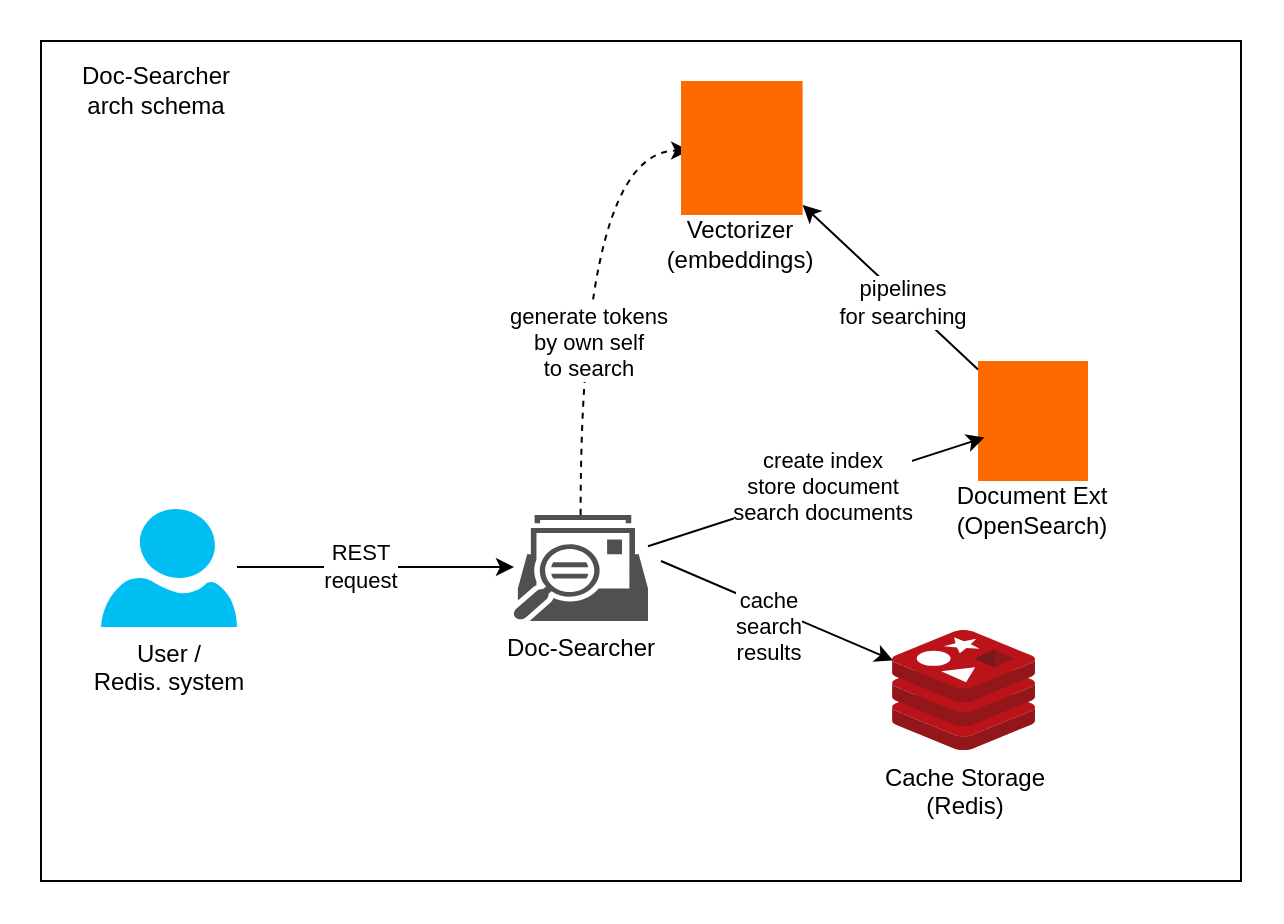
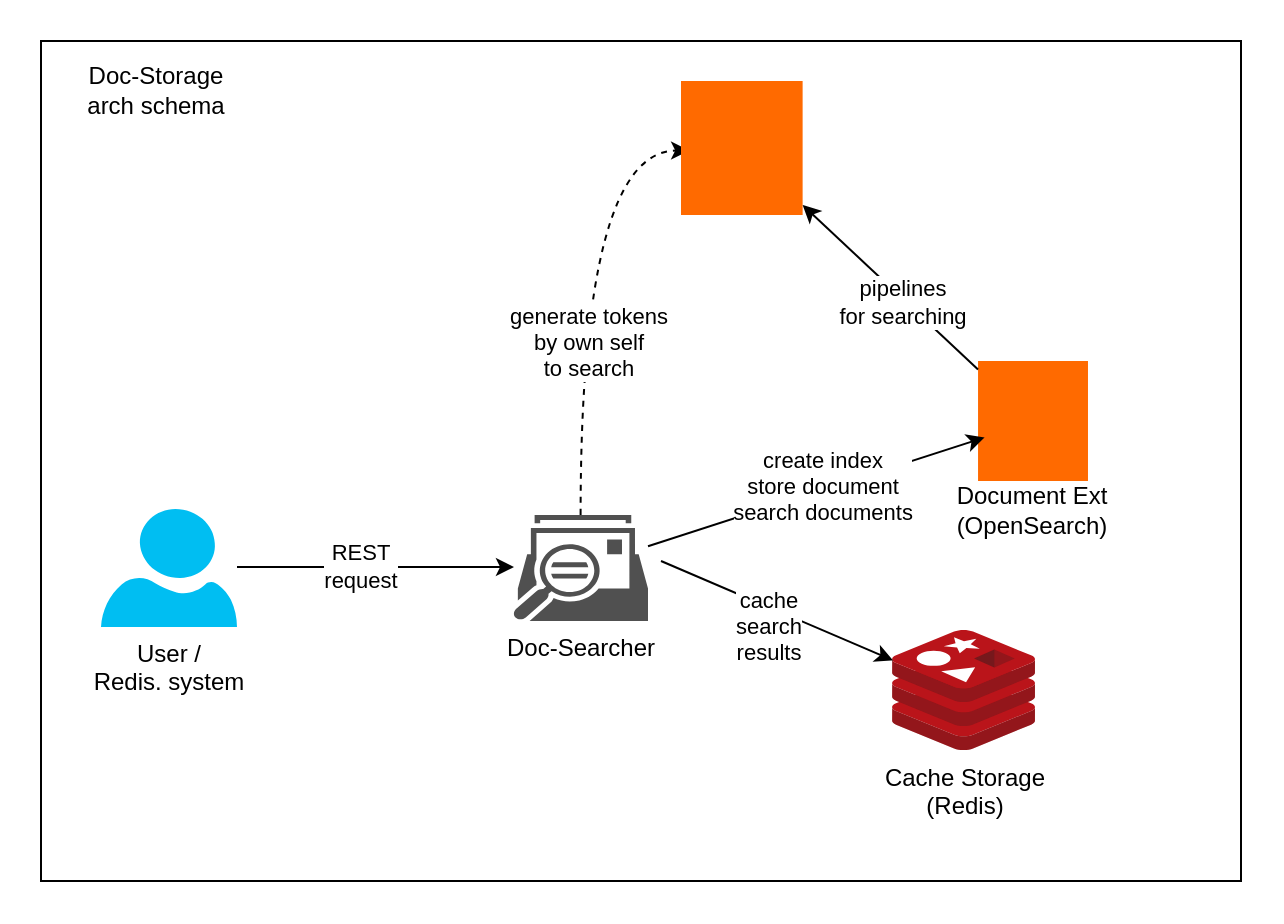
(157, 91) -> (157, 91)
(741, 245) -> none
